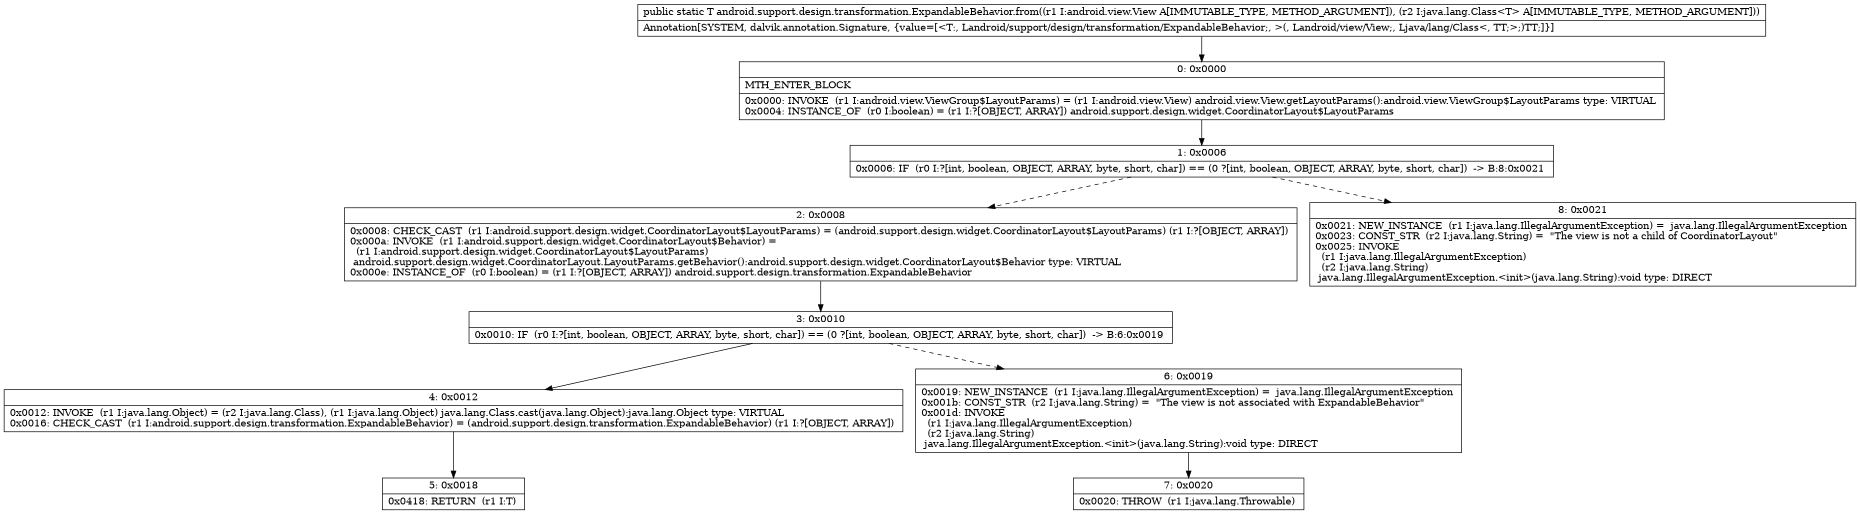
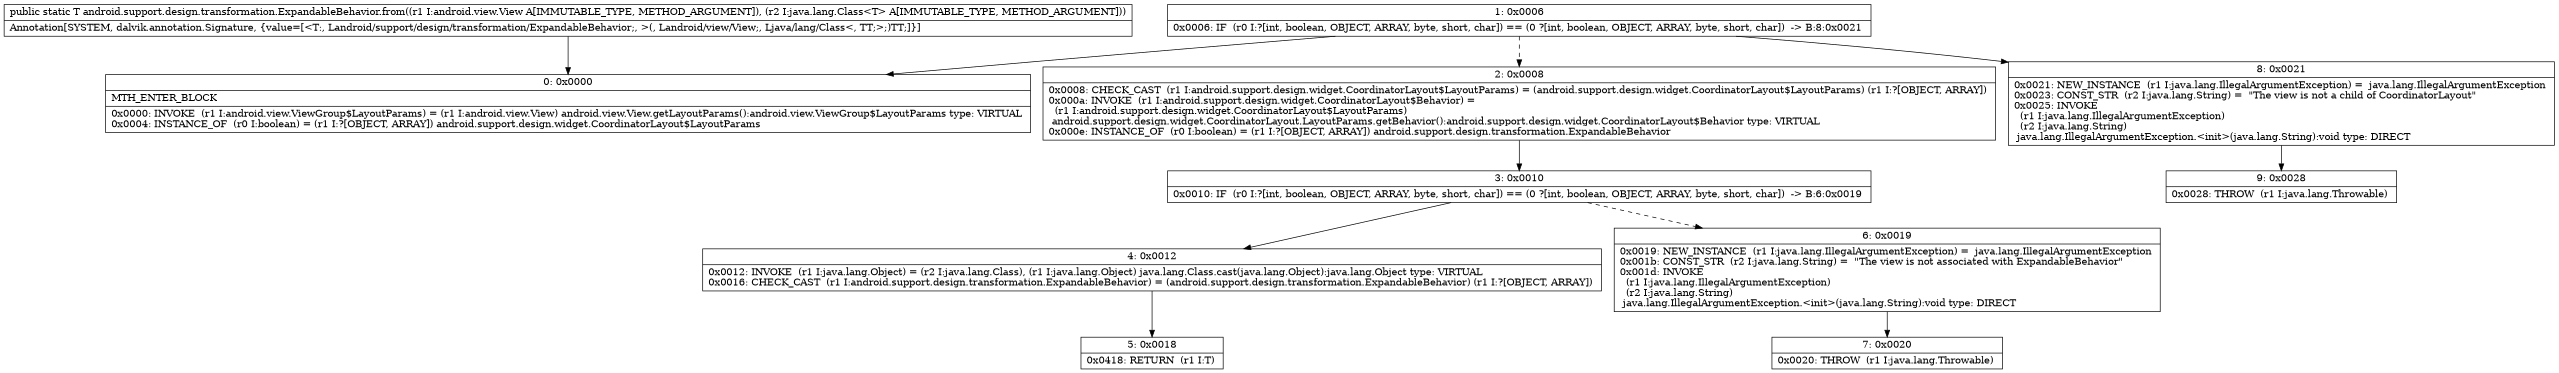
(1202, 129) -> (1114, 55)
none -> (2281, 187)
(1328, 189) -> (1869, 48)
